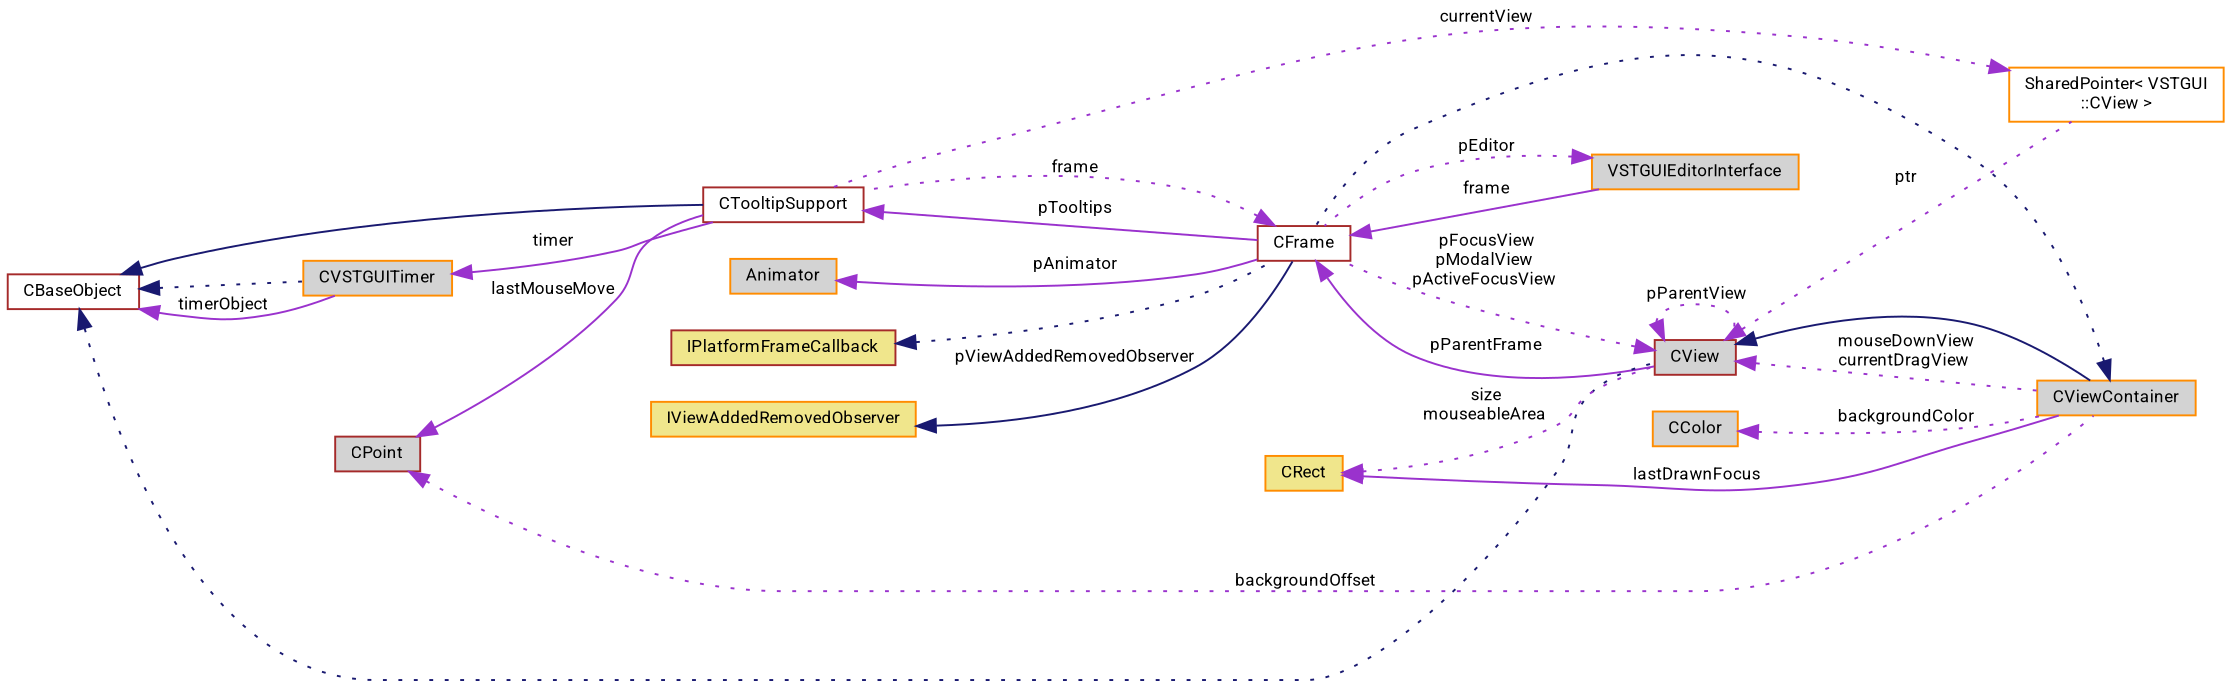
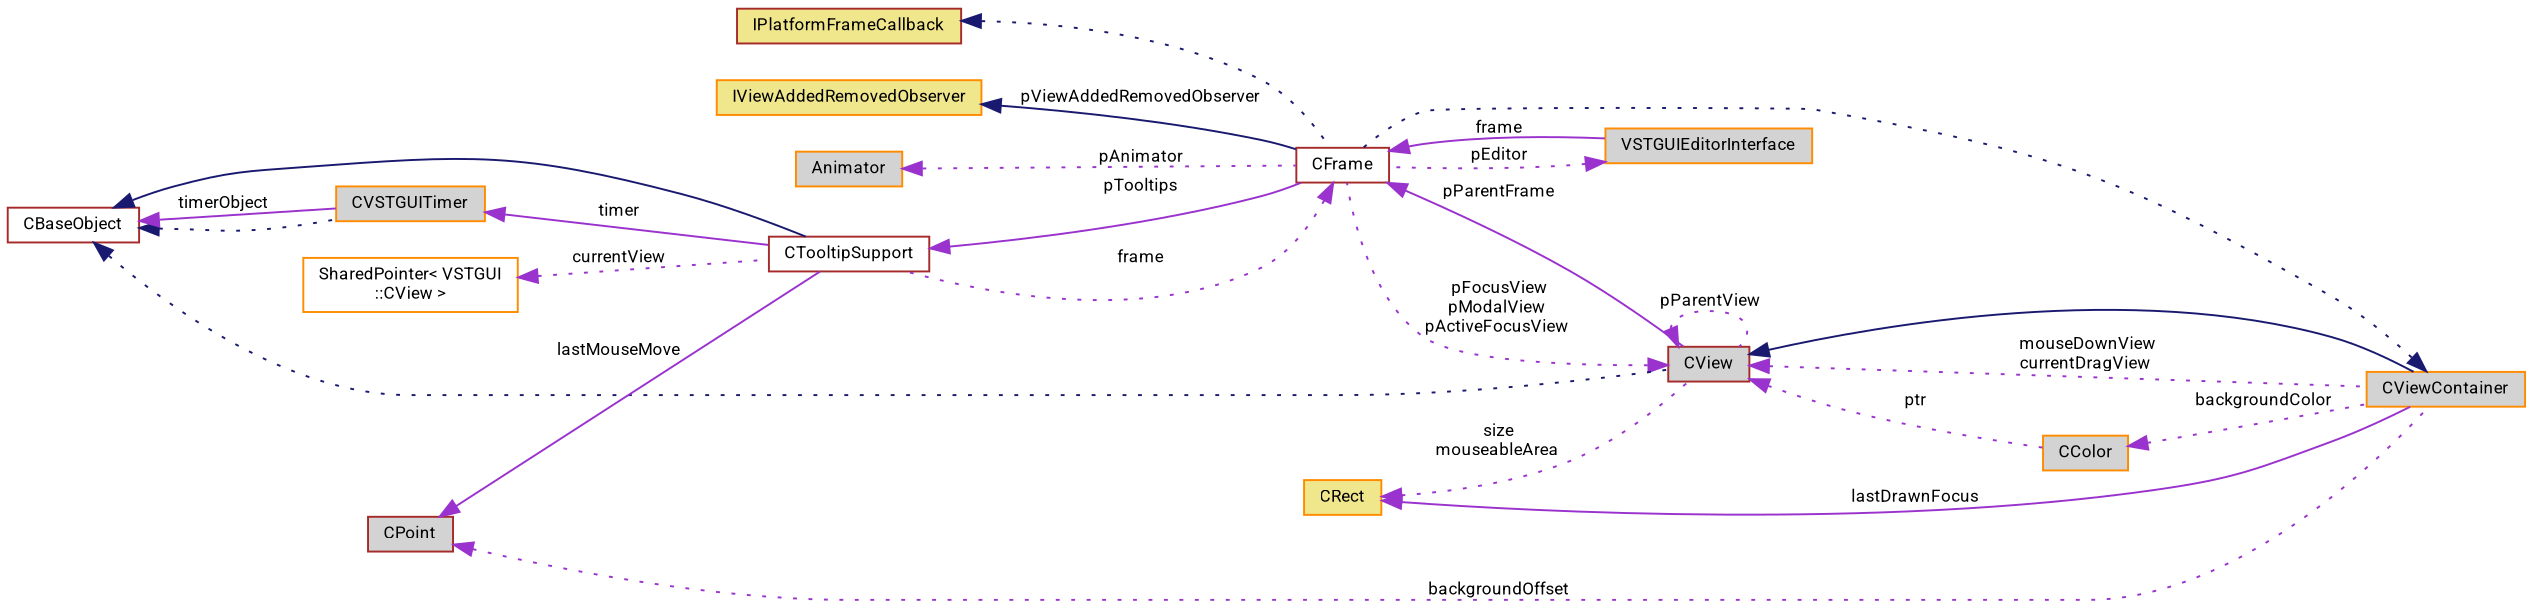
(1907, 225) -> (1904, 424)
(1058, 286) -> (1109, 167)
